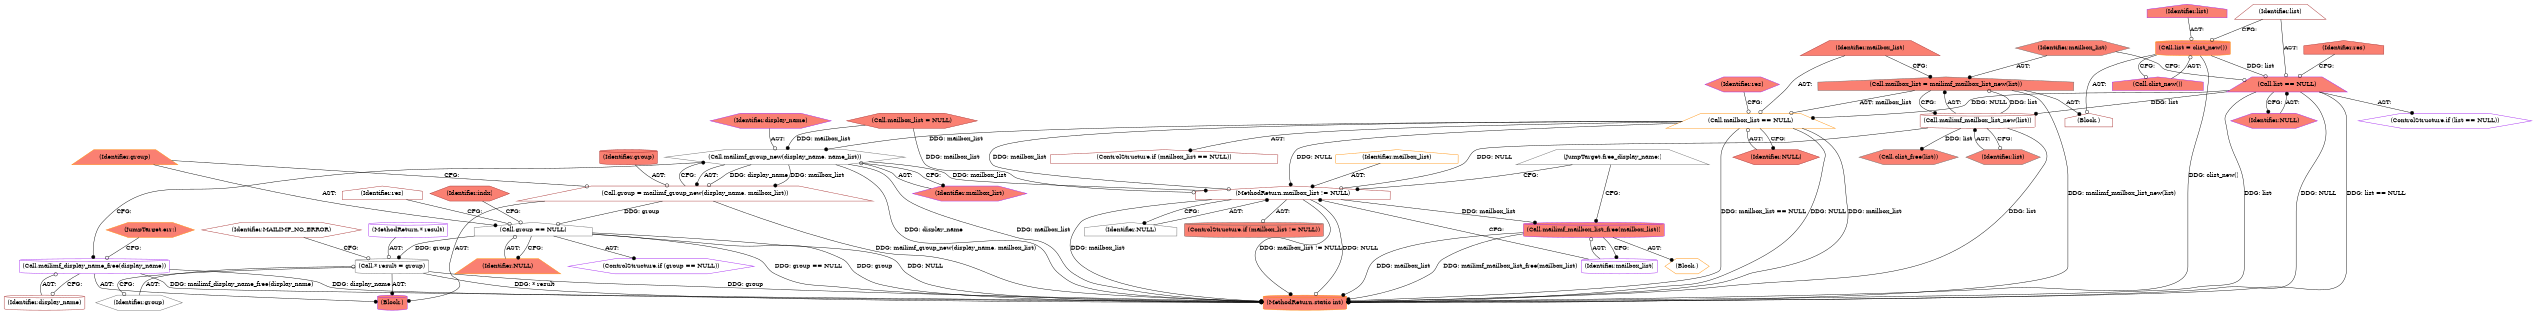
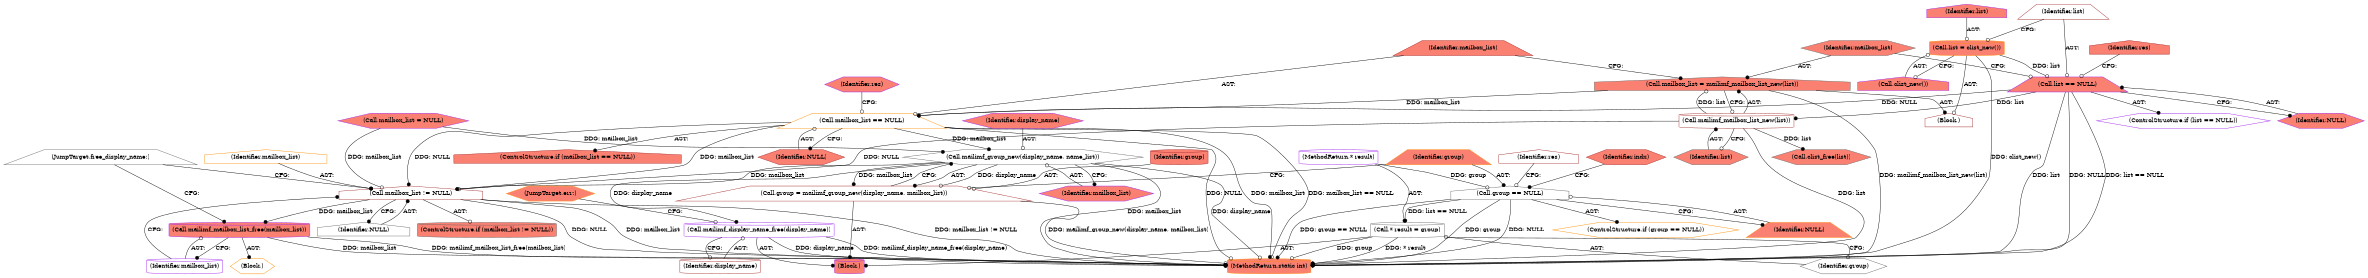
(1886, 103) -> (1433, 103)
(1919, 103) -> (1728, 100)
(912, 121) -> (403, 121)
(1164, 157) -> (568, 157)
(1293, 194) -> (411, 194)
(501, 211) -> (1568, 175)
(125, 212) -> (643, 194)
(611, 212) -> (1432, 174)
(282, 230) -> none
(389, 245) -> (1406, 184)
(433, 248) -> (1437, 212)
(661, 266) -> (1646, 230)
